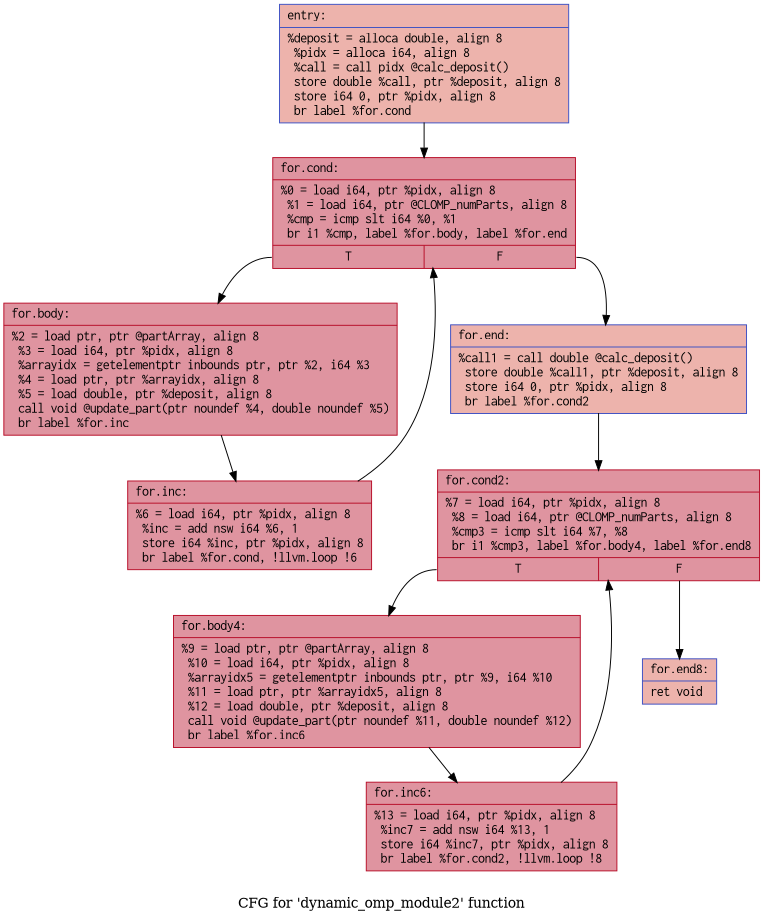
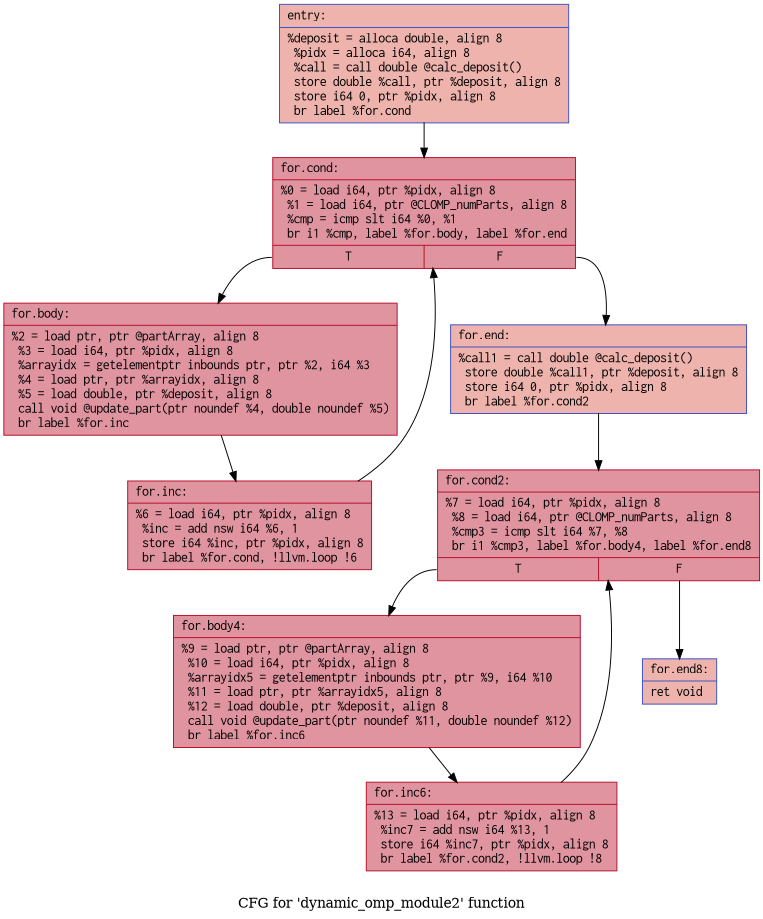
(398, 67) -> (405, 67)
